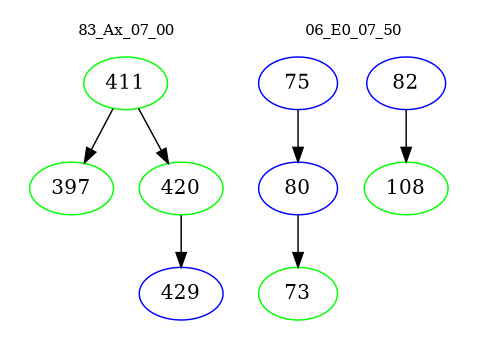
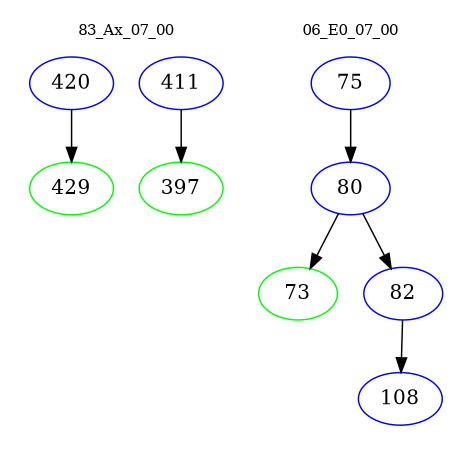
(354, 31) -> (351, 31)
(126, 83) -> (181, 83)
(150, 129) -> none
(181, 188) -> (72, 83)
(406, 188) -> (400, 399)
none -> (374, 235)
(181, 294) -> (72, 188)
